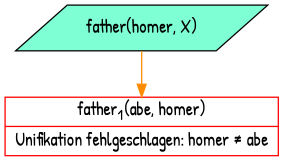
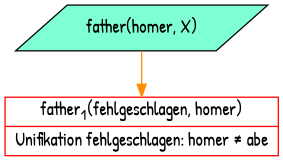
(165, 110) -> (165, 110)
